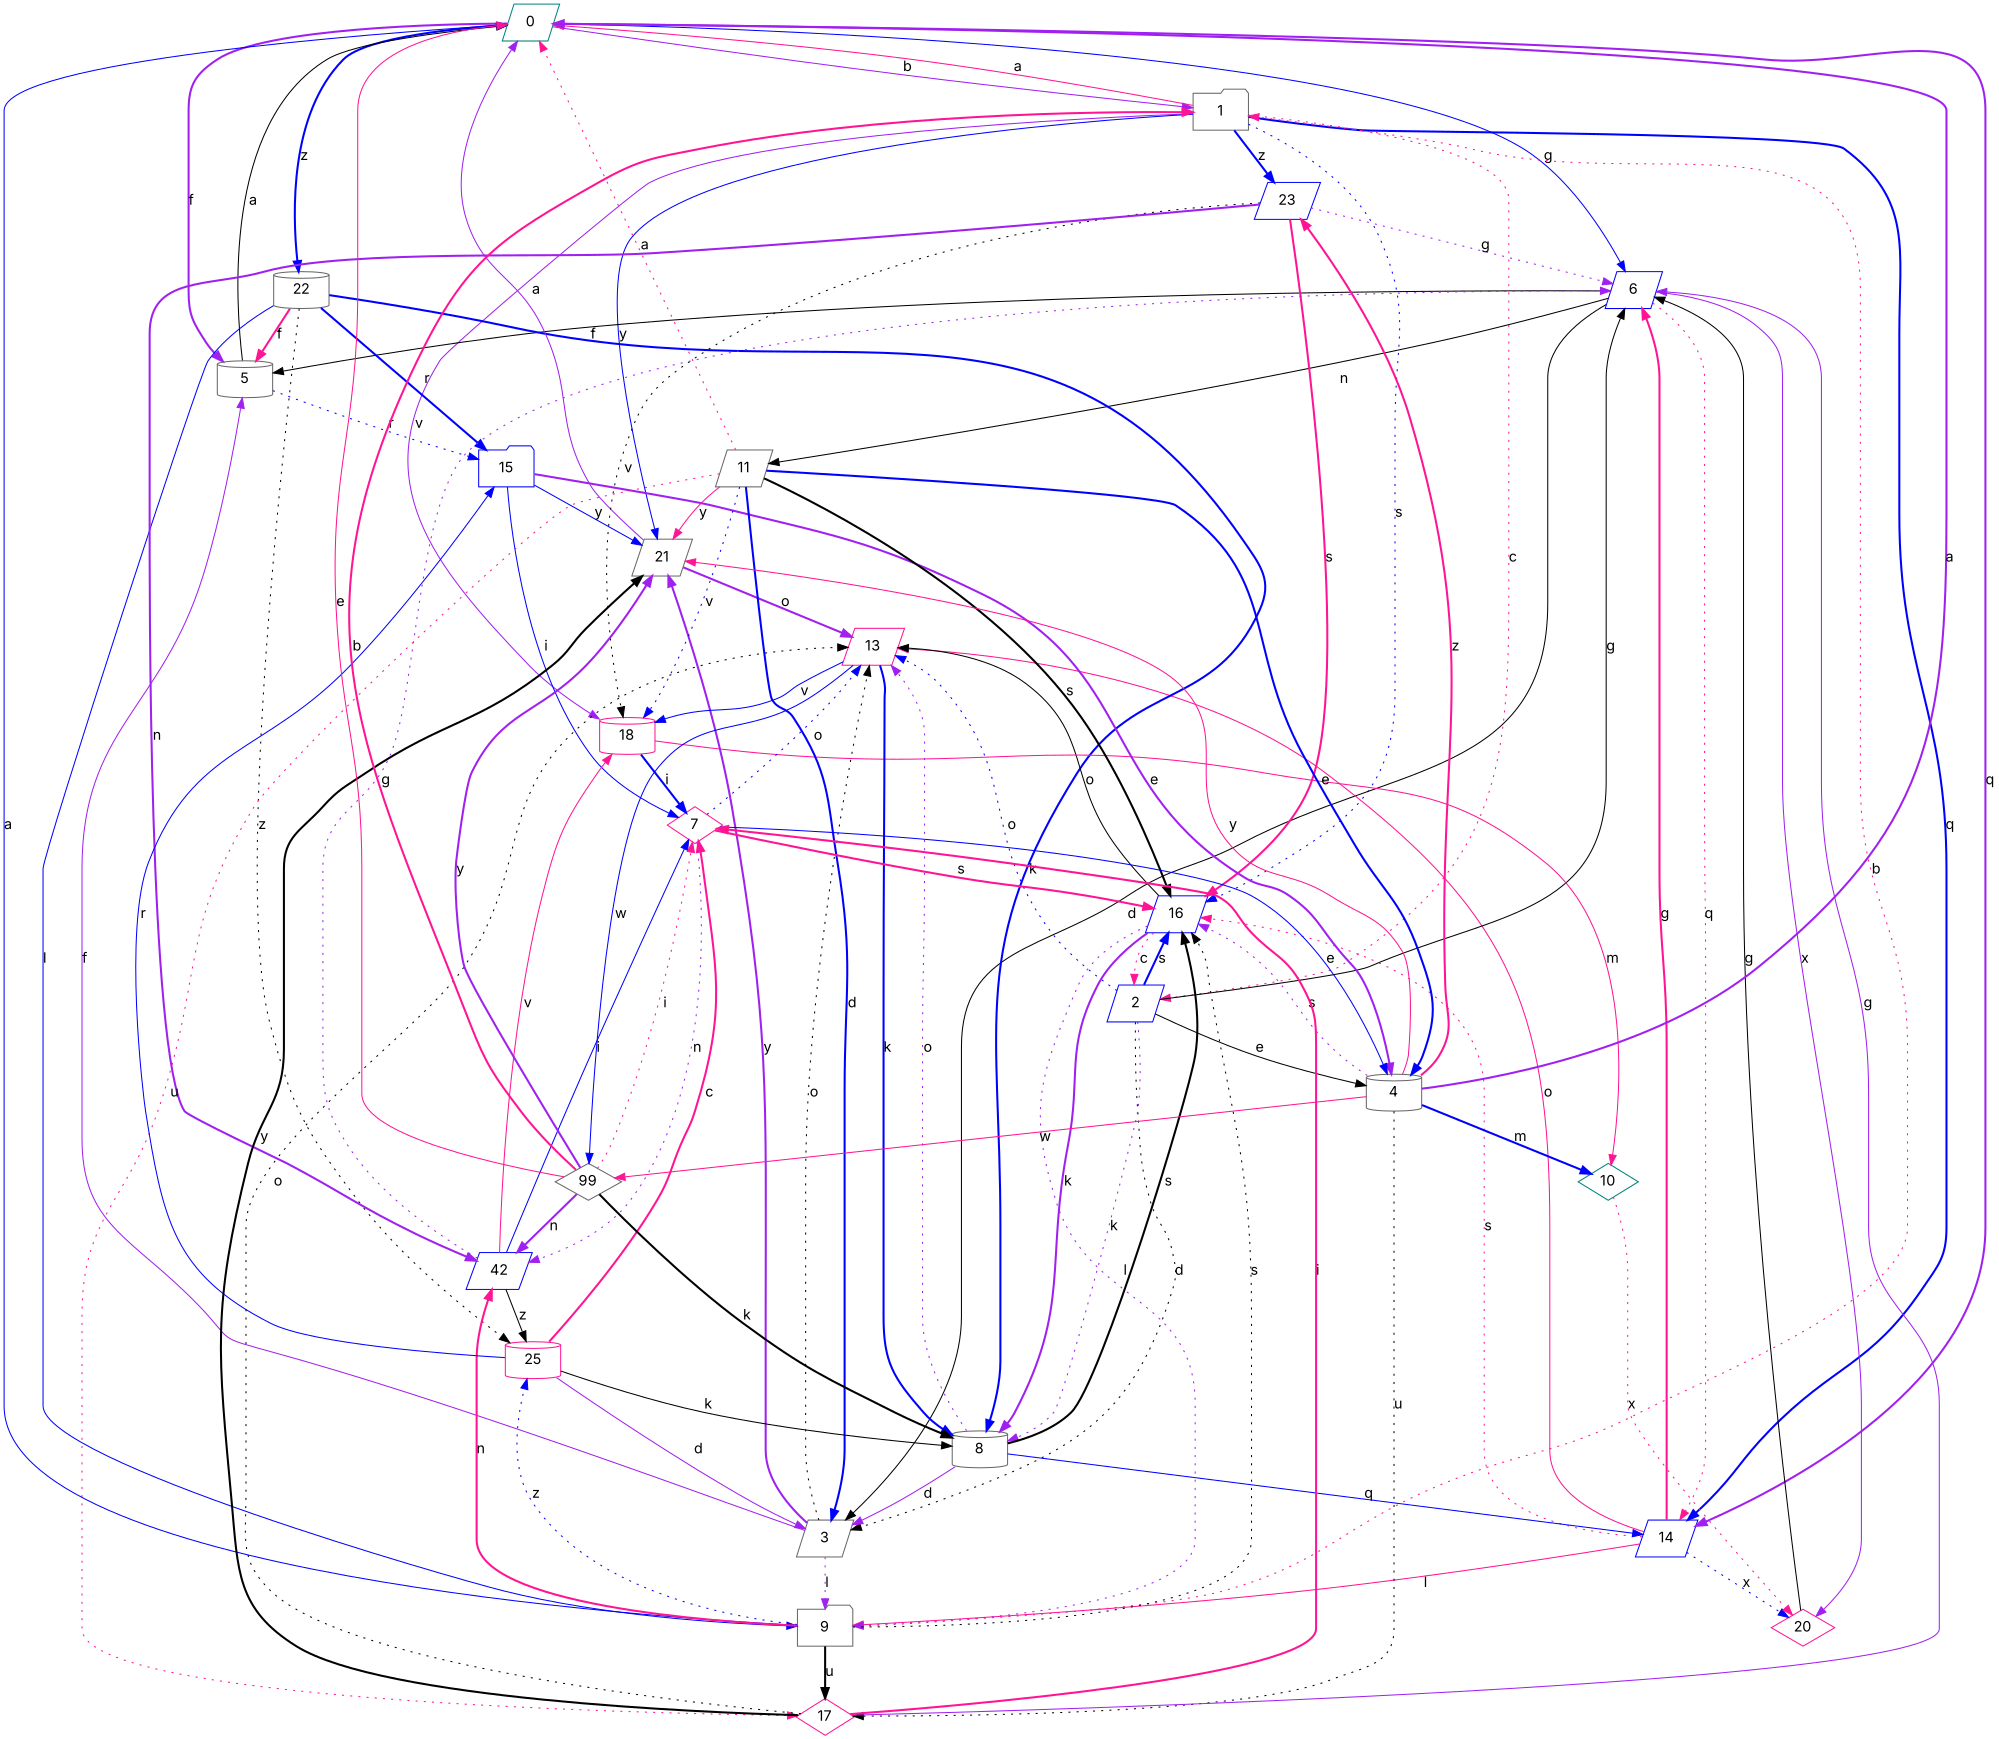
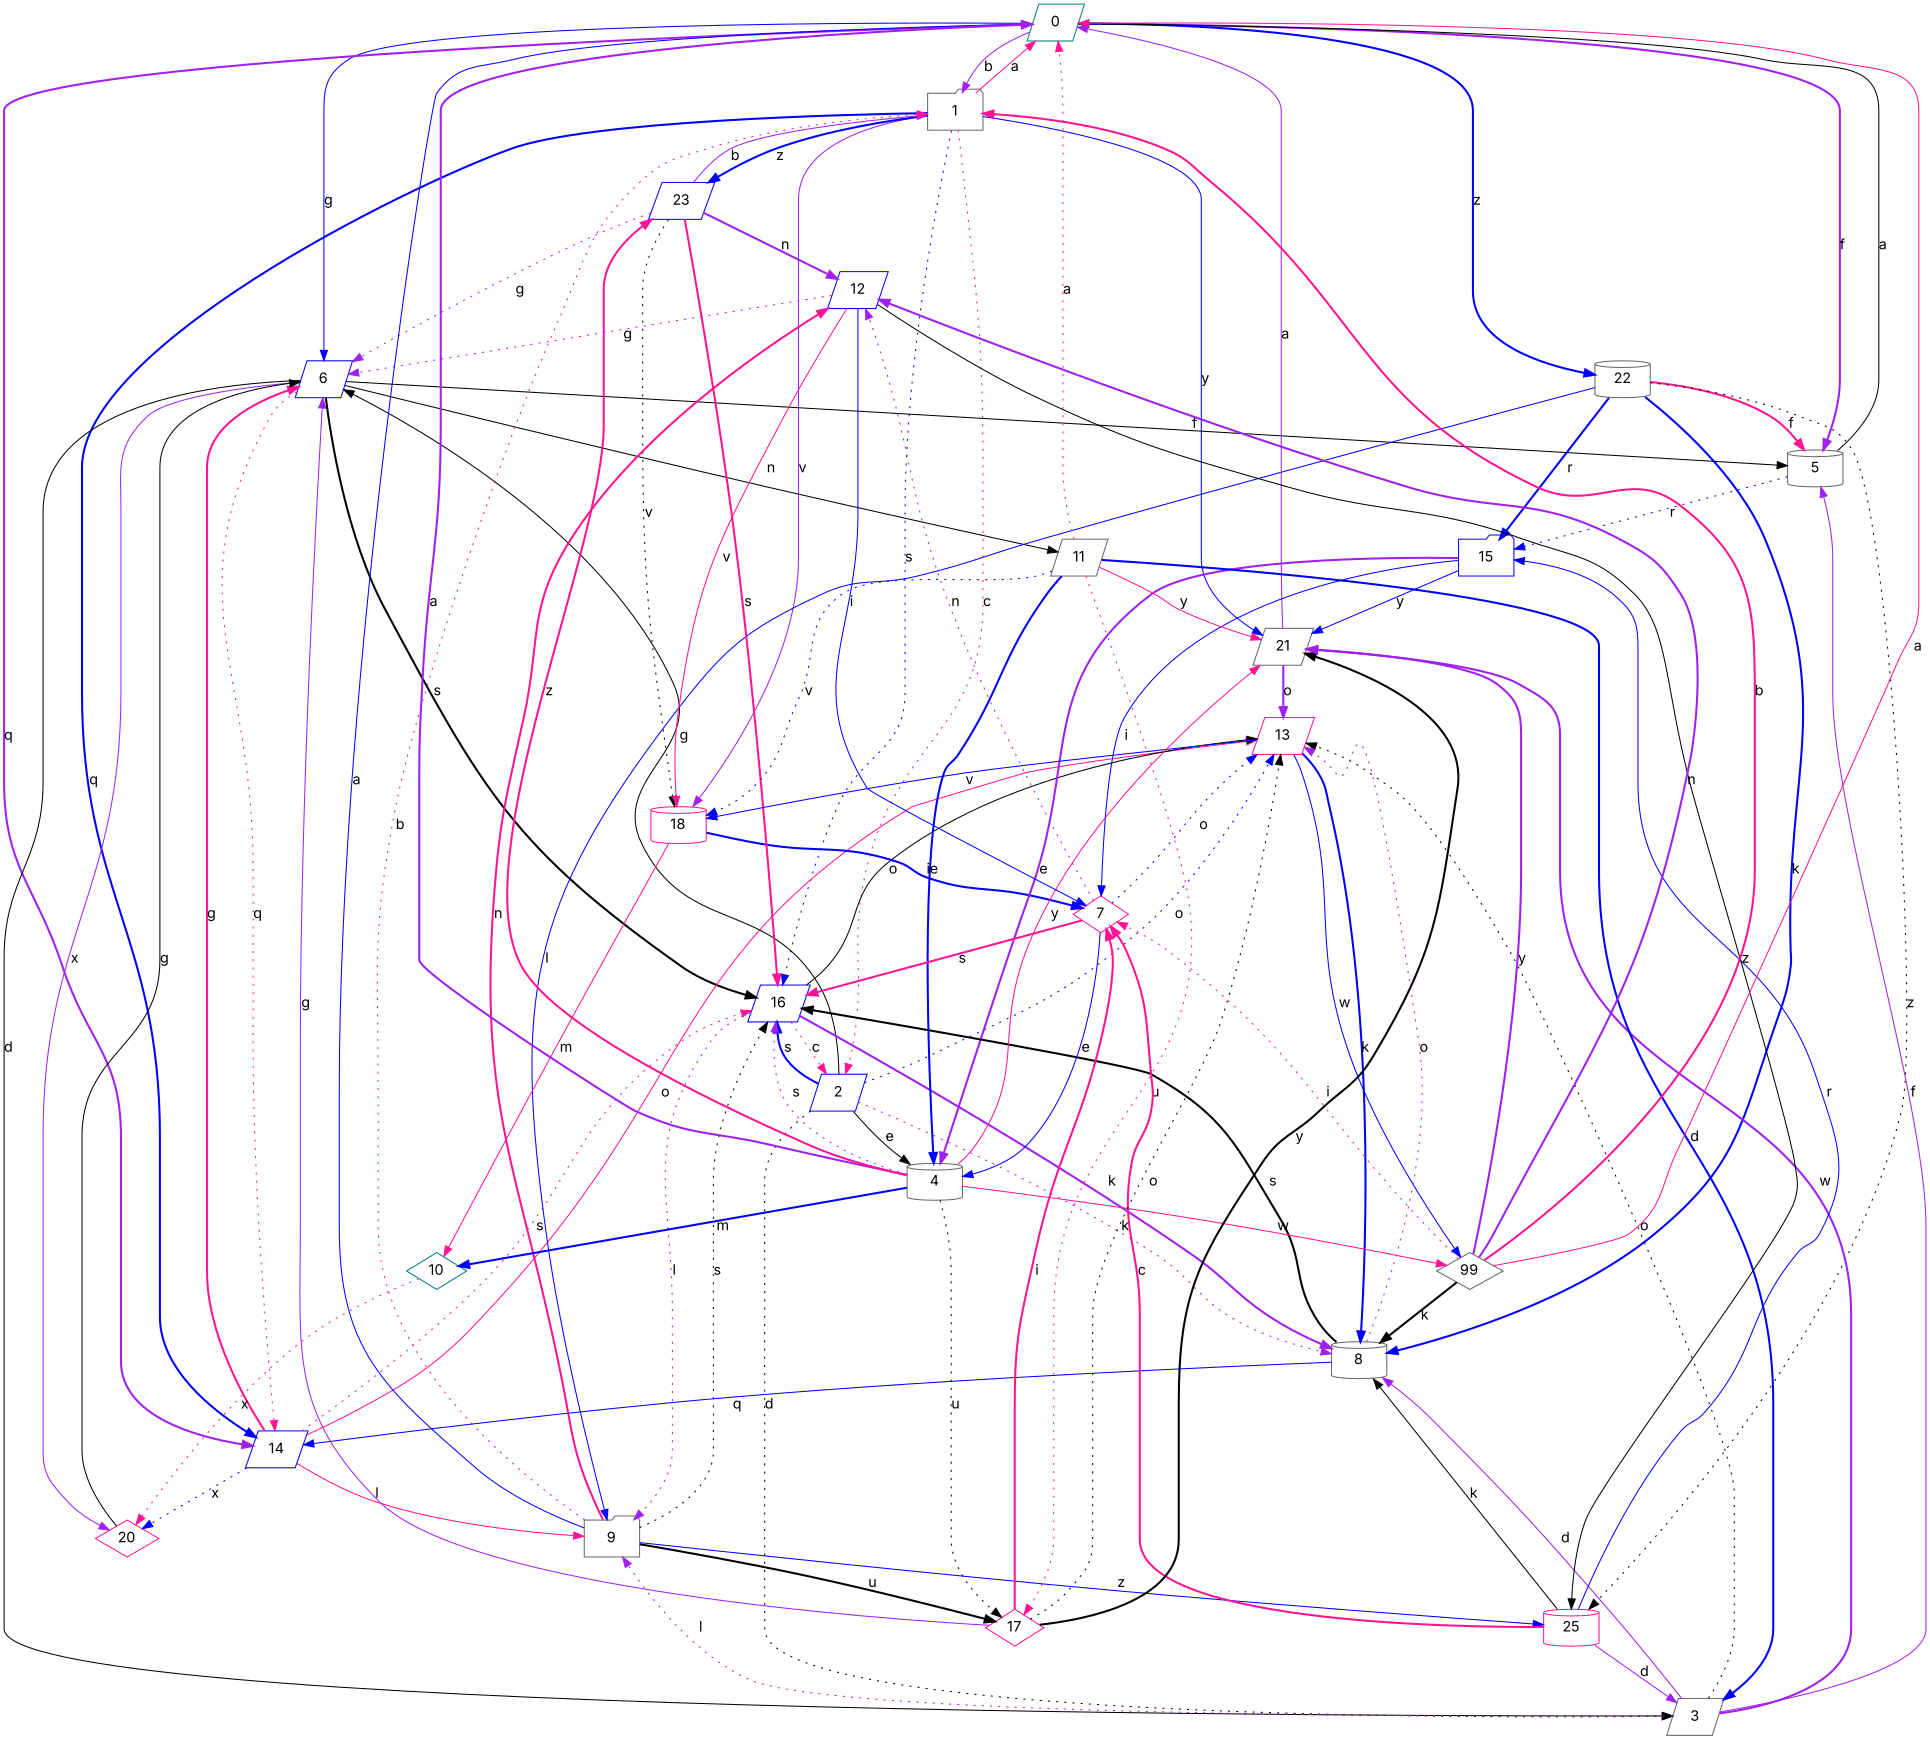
none -> (798, 131)
(341, 602) -> (1918, 647)
(1011, 639) -> (464, 749)
(768, 1048) -> (1826, 1182)
(499, 1271) -> (858, 290)
(909, 1495) -> (1543, 1535)
(599, 1564) -> (1086, 1588)
